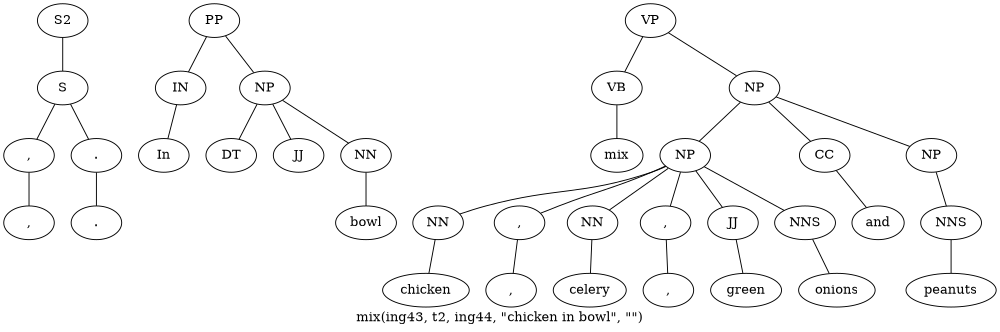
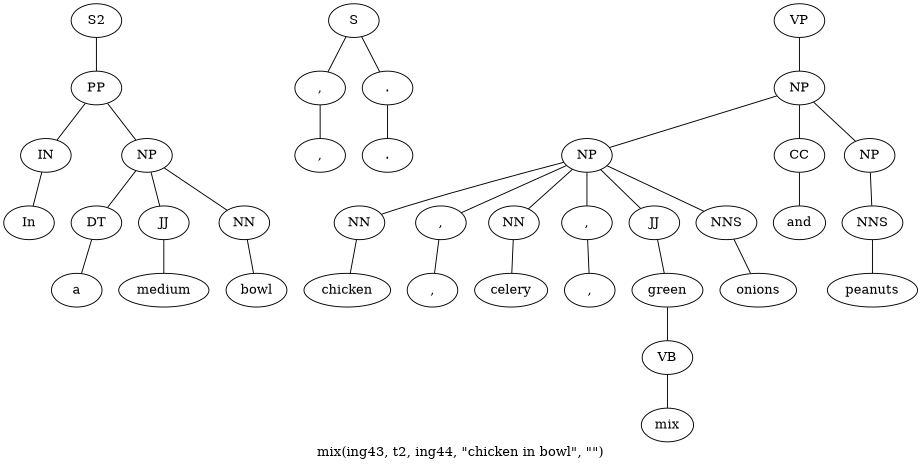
(63, 54) -> (96, 54)
(634, 54) -> (667, 324)
none -> (77, 290)
none -> (164, 290)
